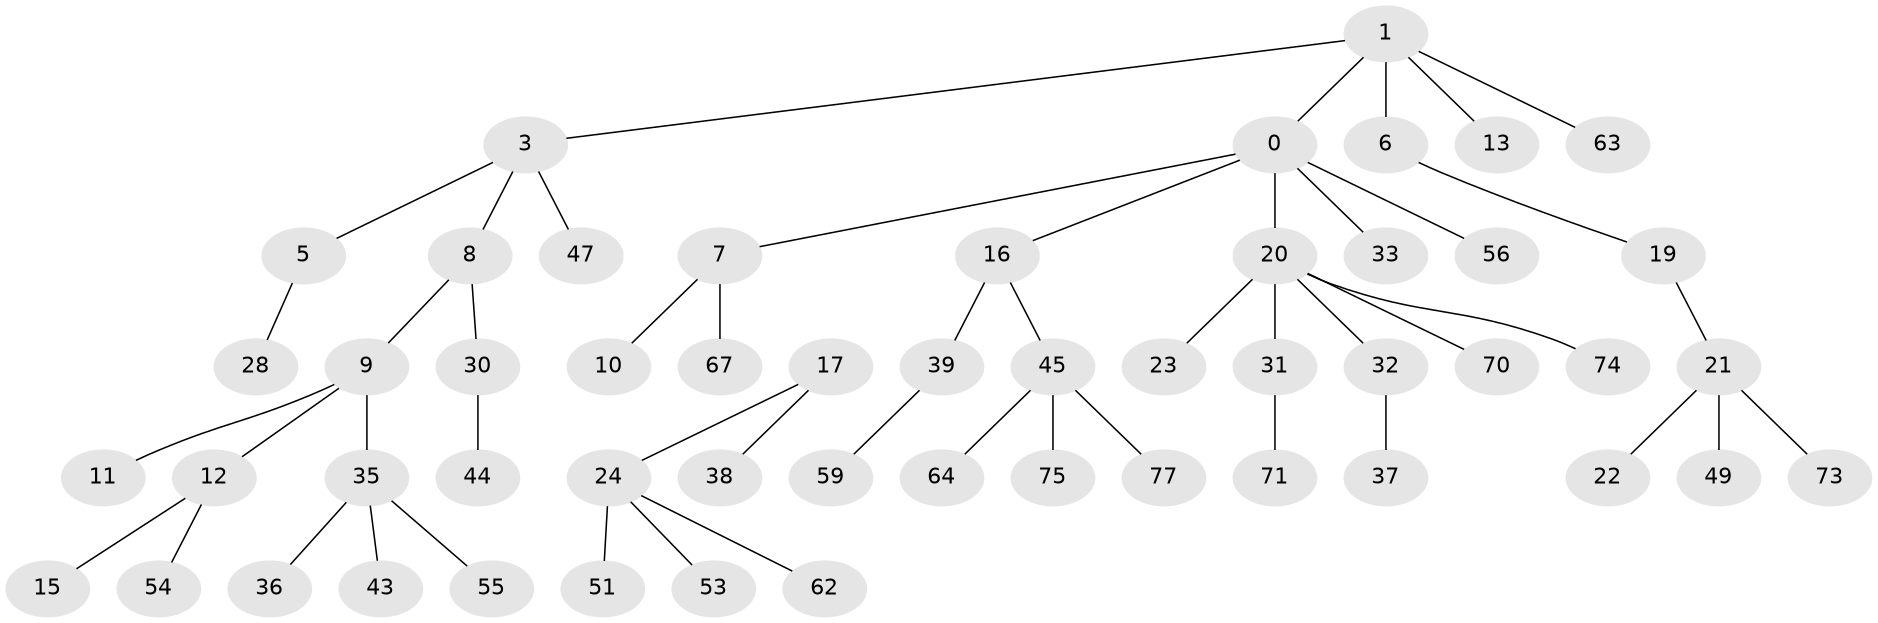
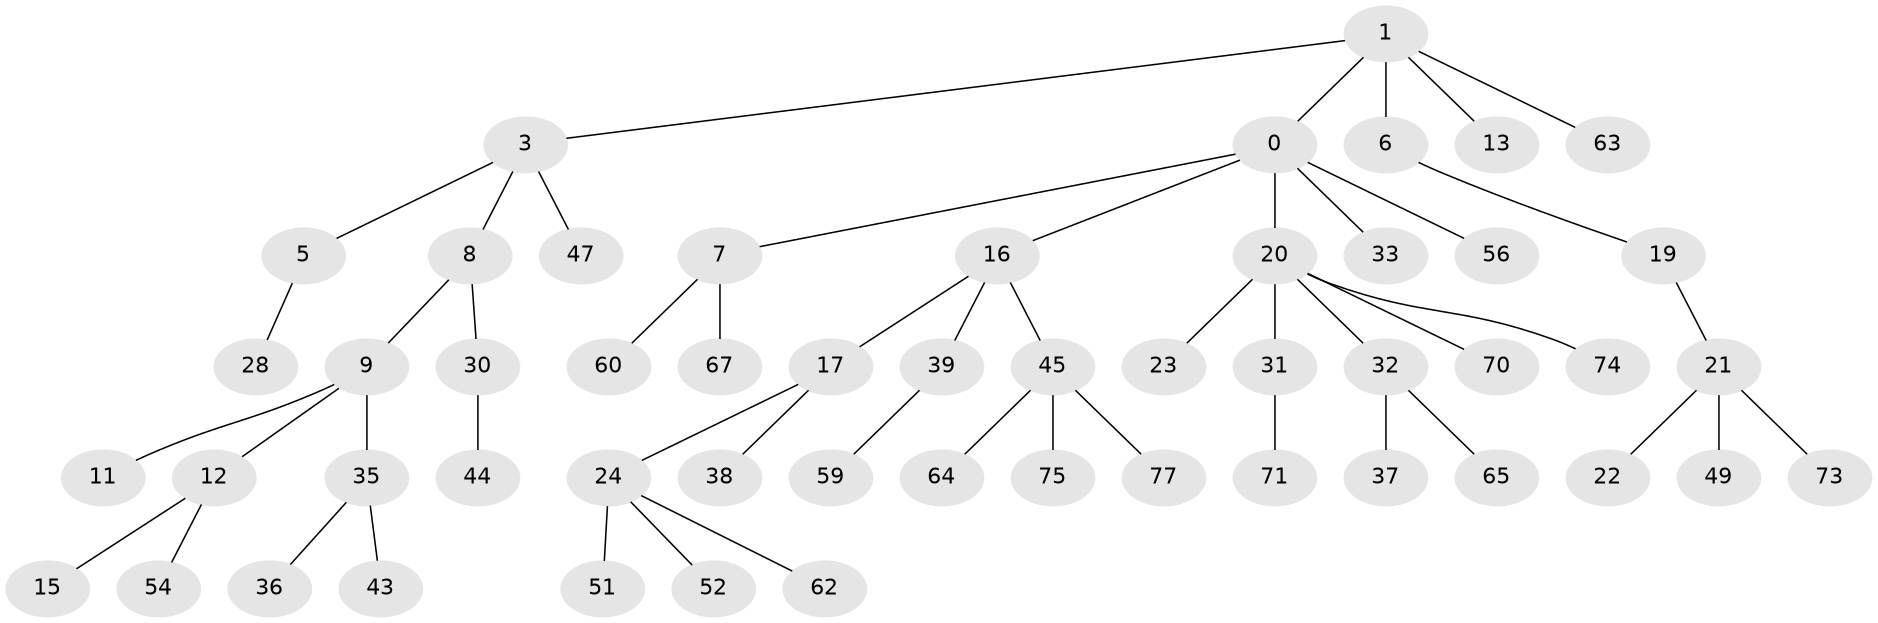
none -> (914, 312)
(609, 367) -> (609, 367)
none -> (1497, 478)
(492, 589) -> none
(714, 589) -> (714, 589)
